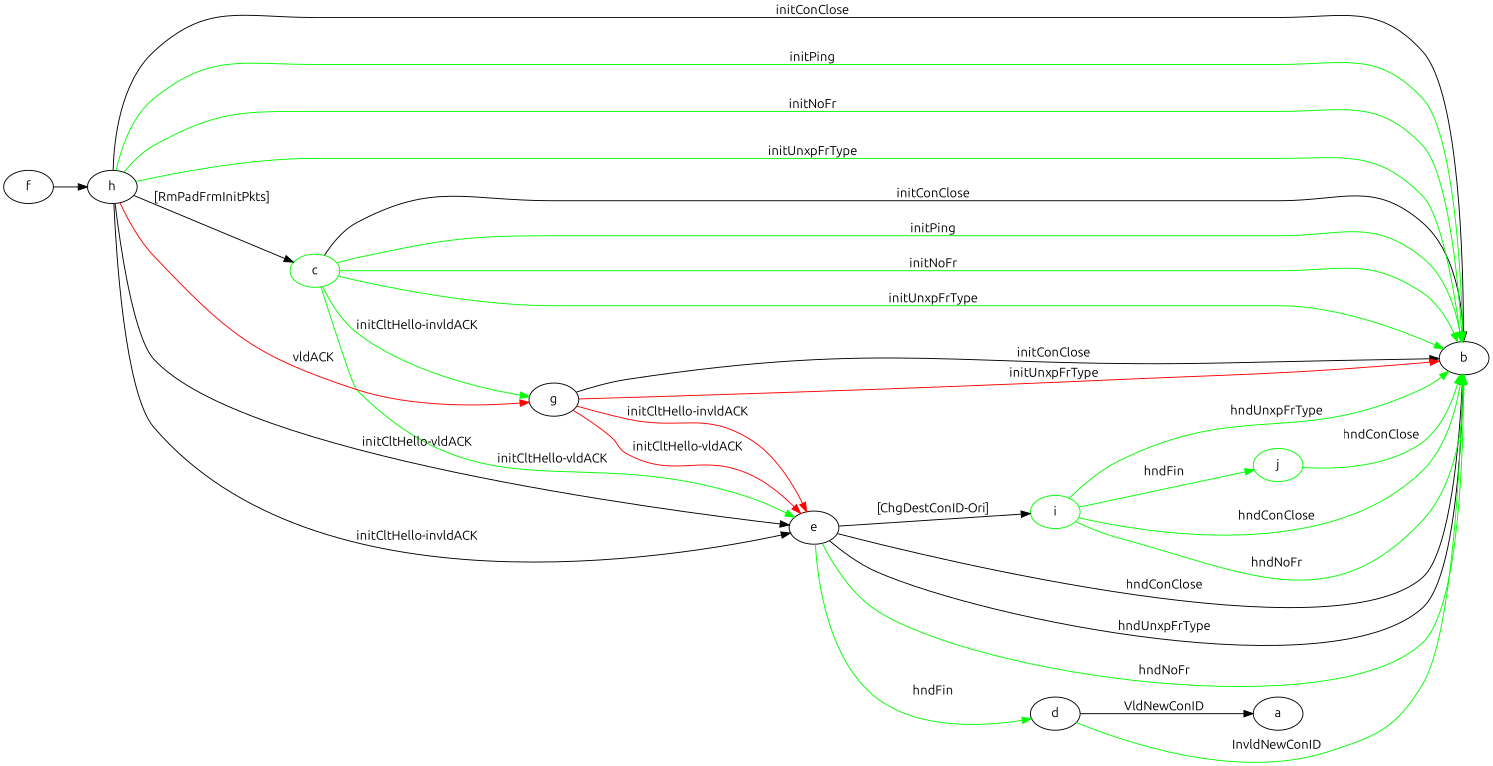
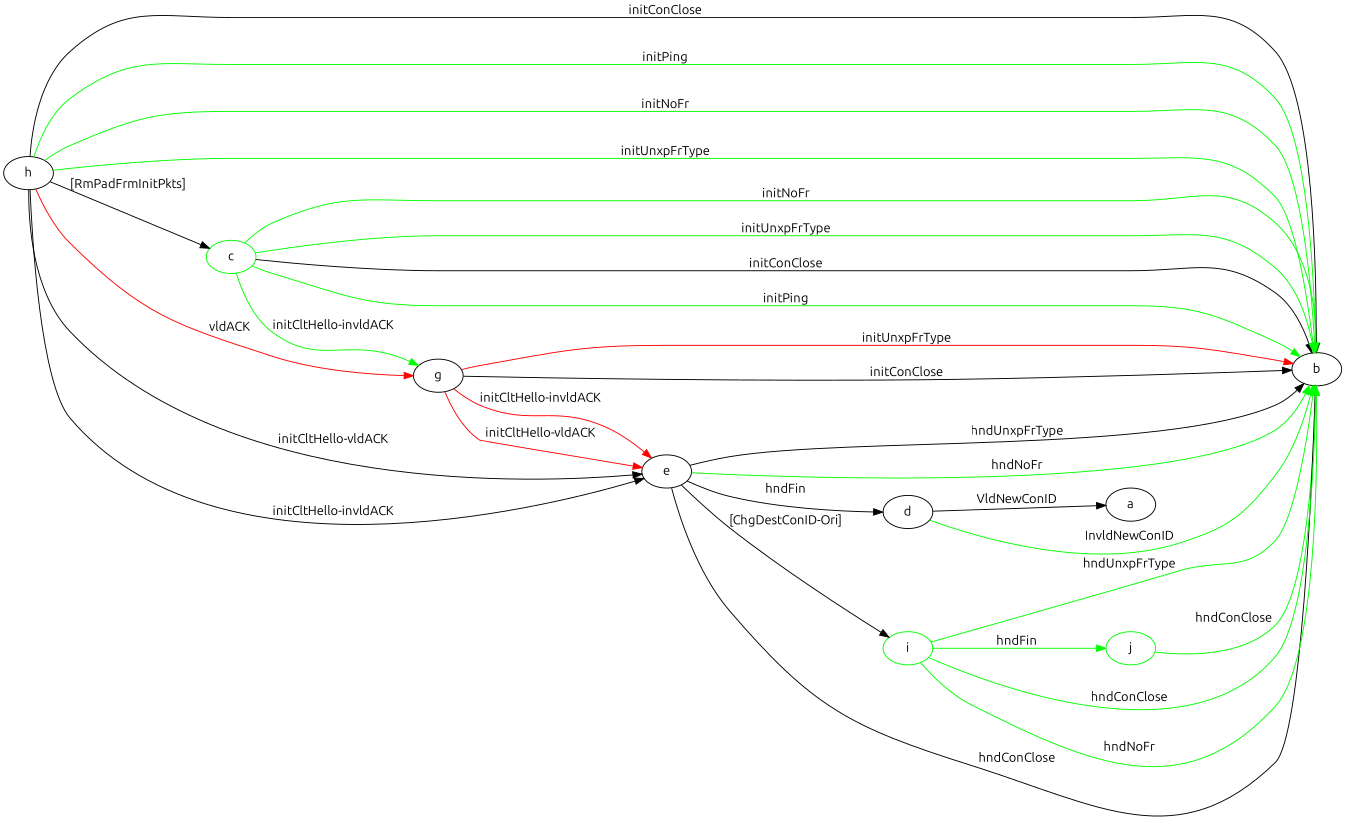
(29, 187) -> none
(509, 467) -> none
(870, 691) -> (779, 505)
